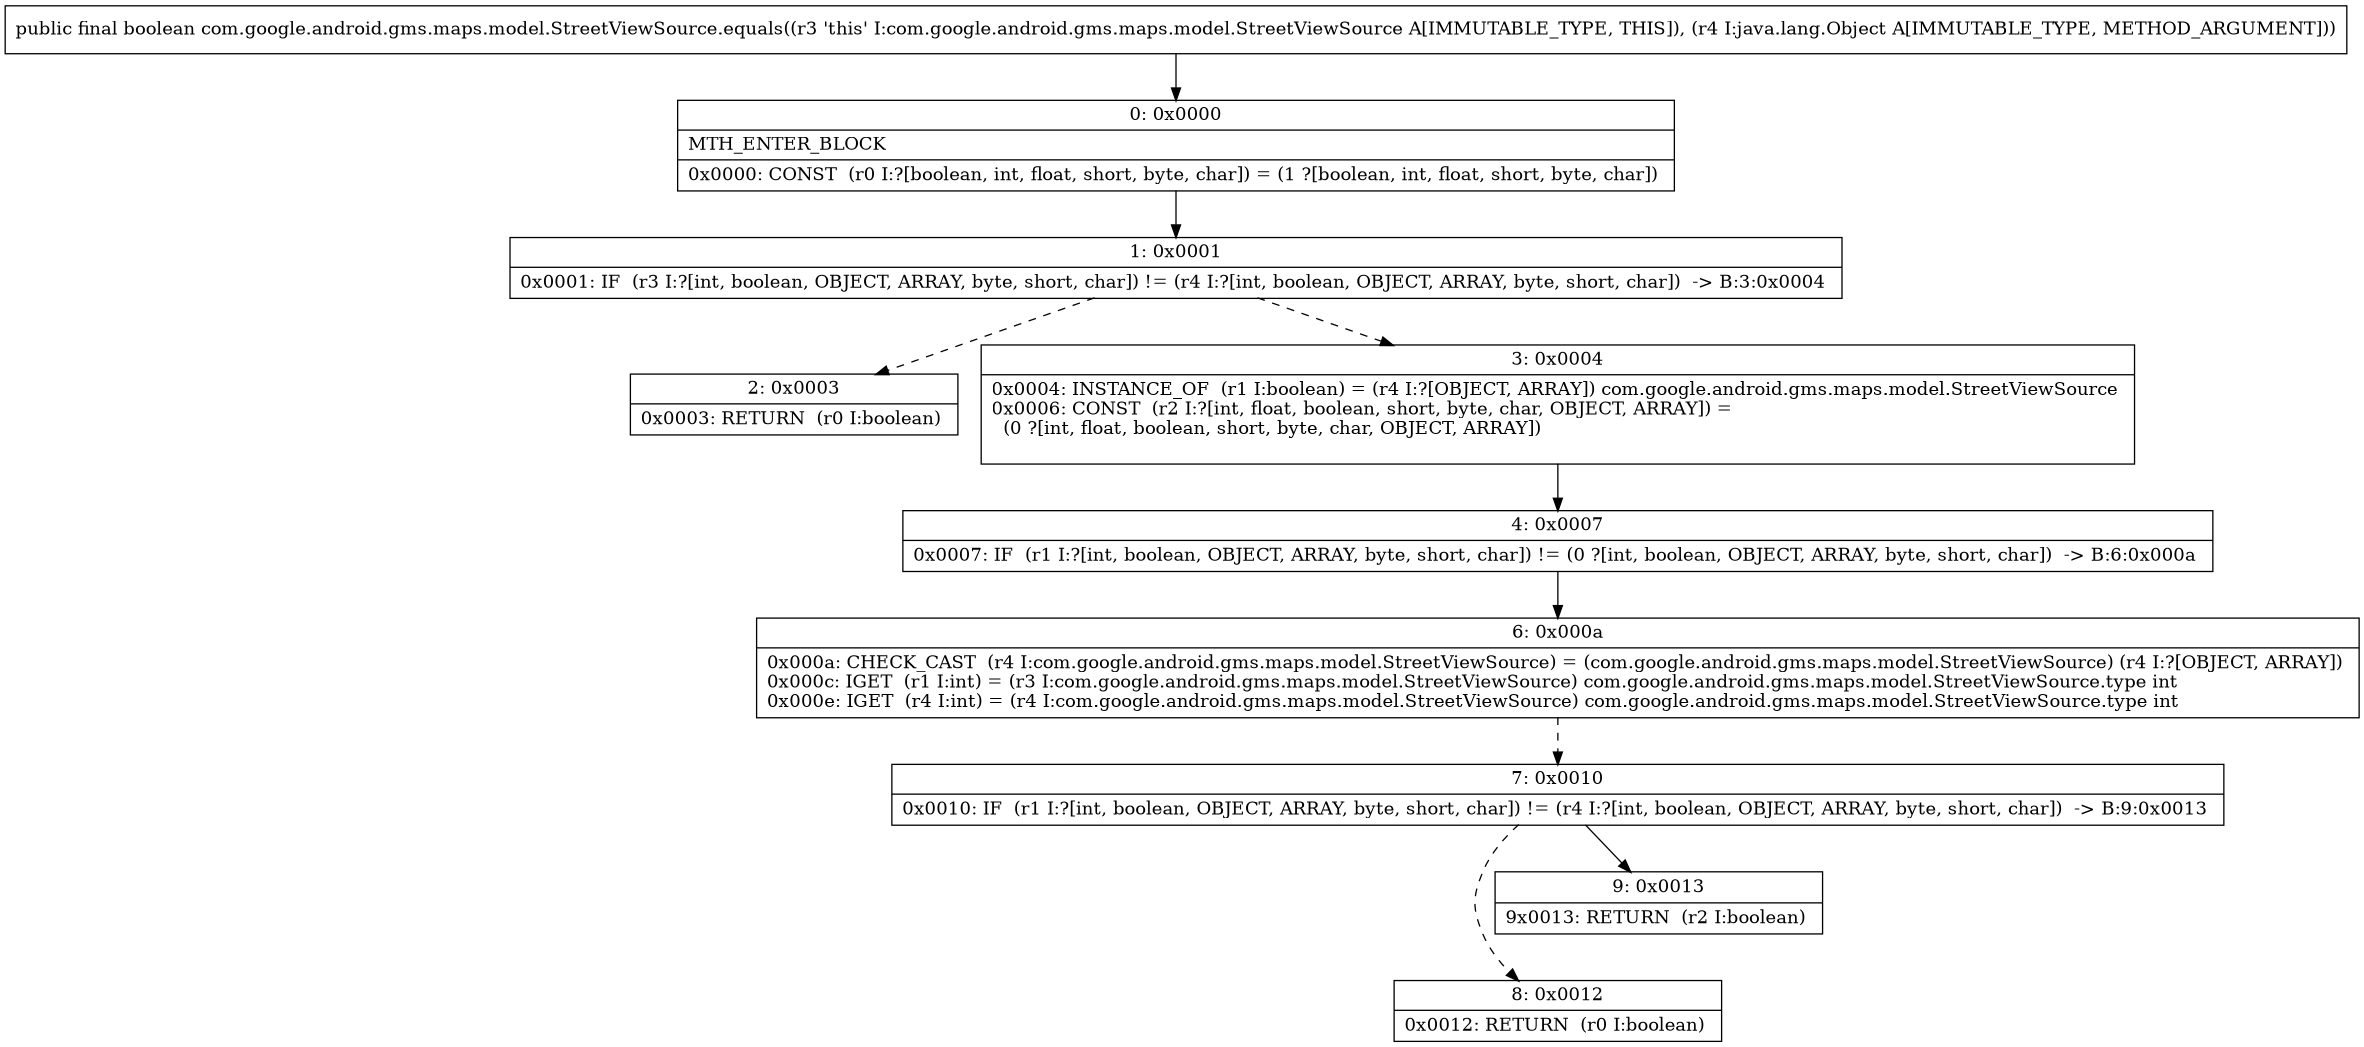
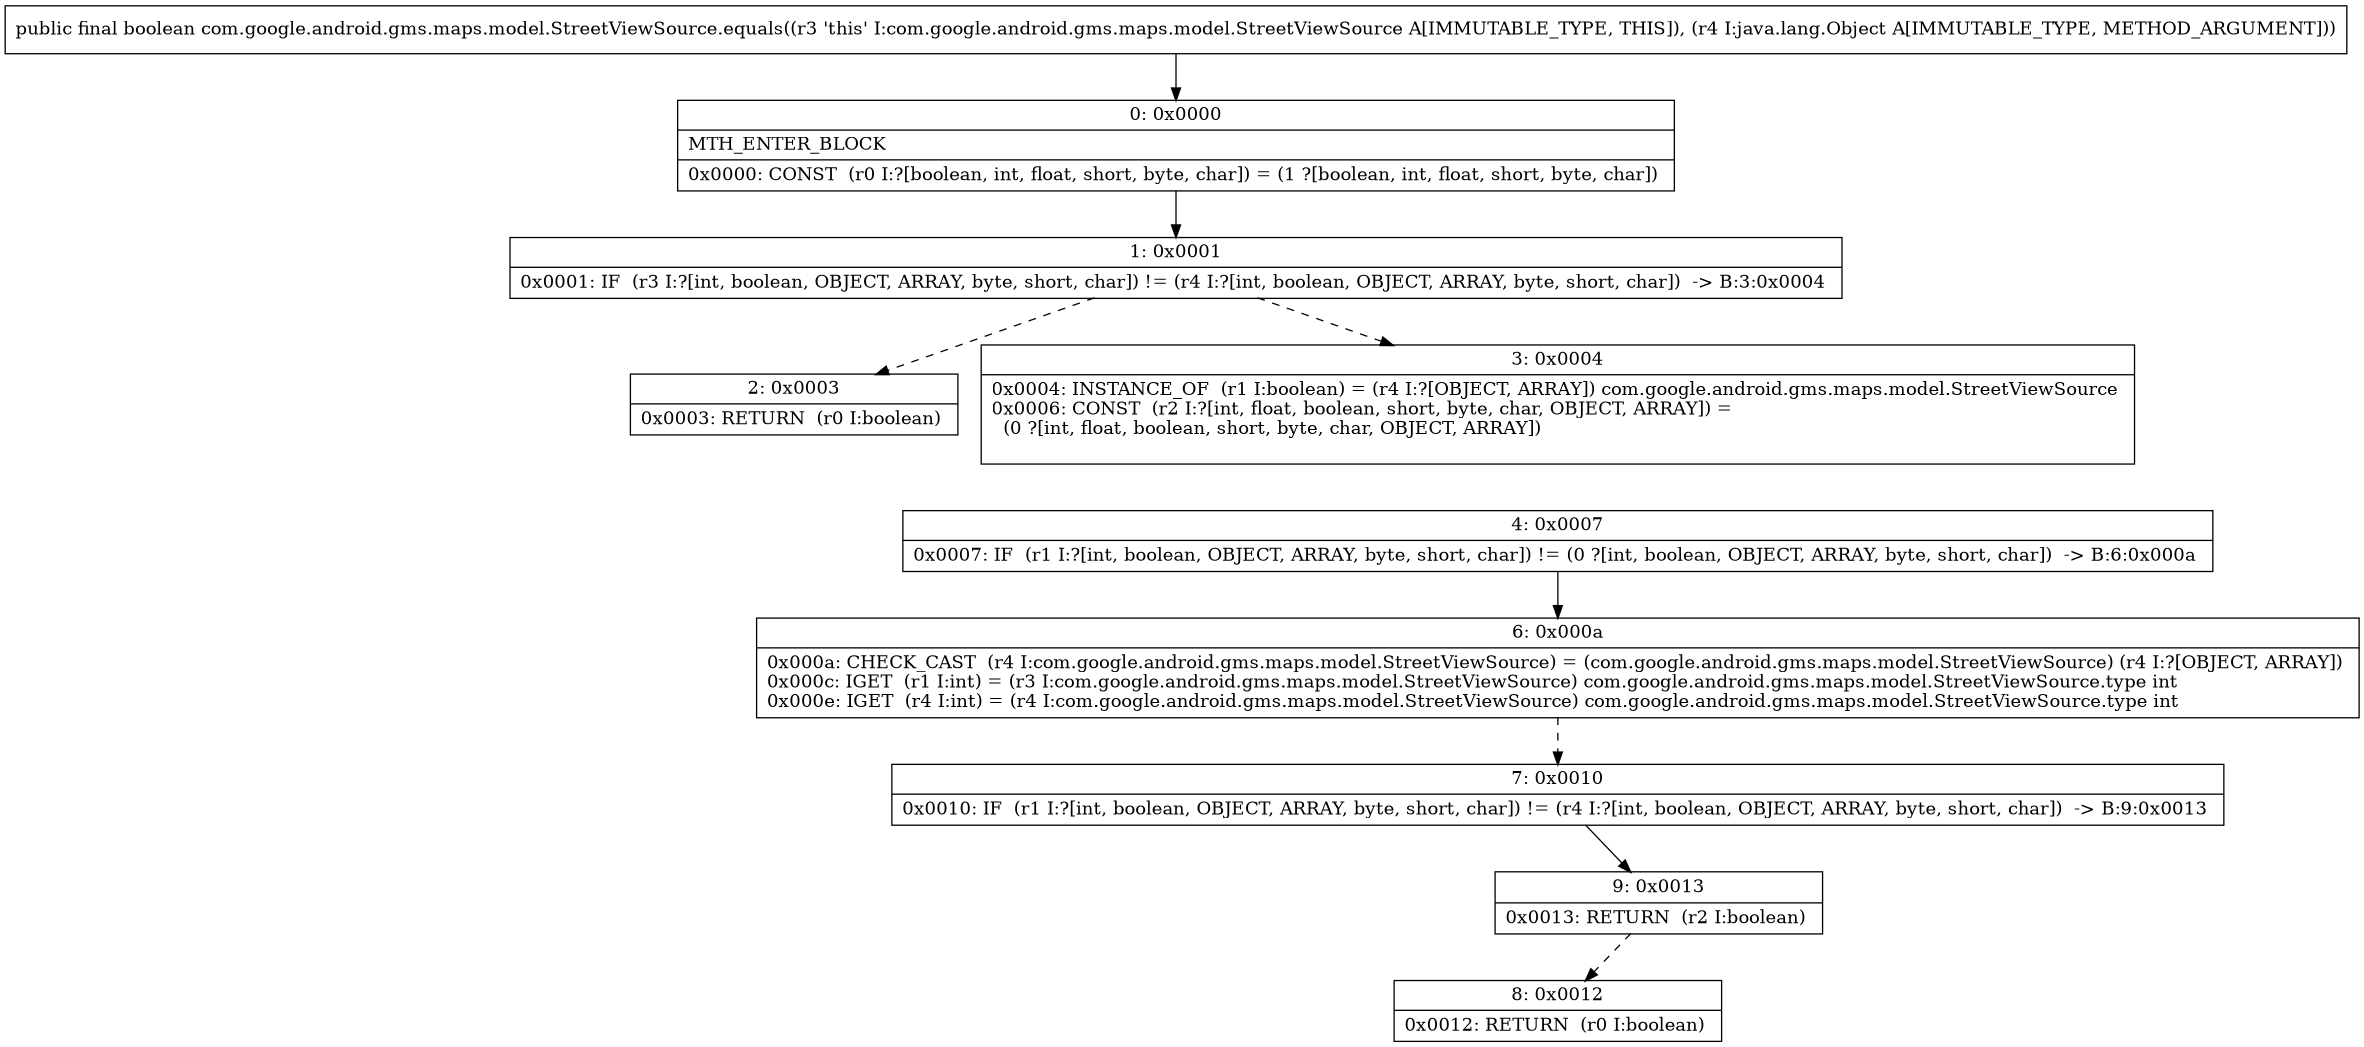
(1558, 481) -> none
(1475, 896) -> (1613, 953)
(1659, 918) -> (1659, 918)
